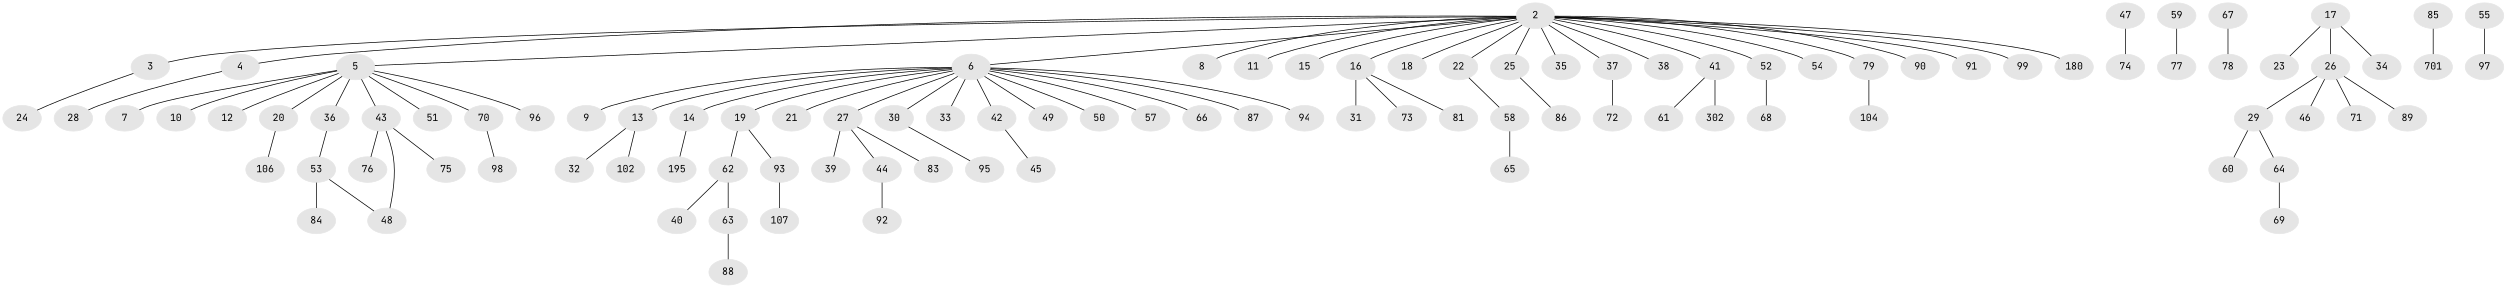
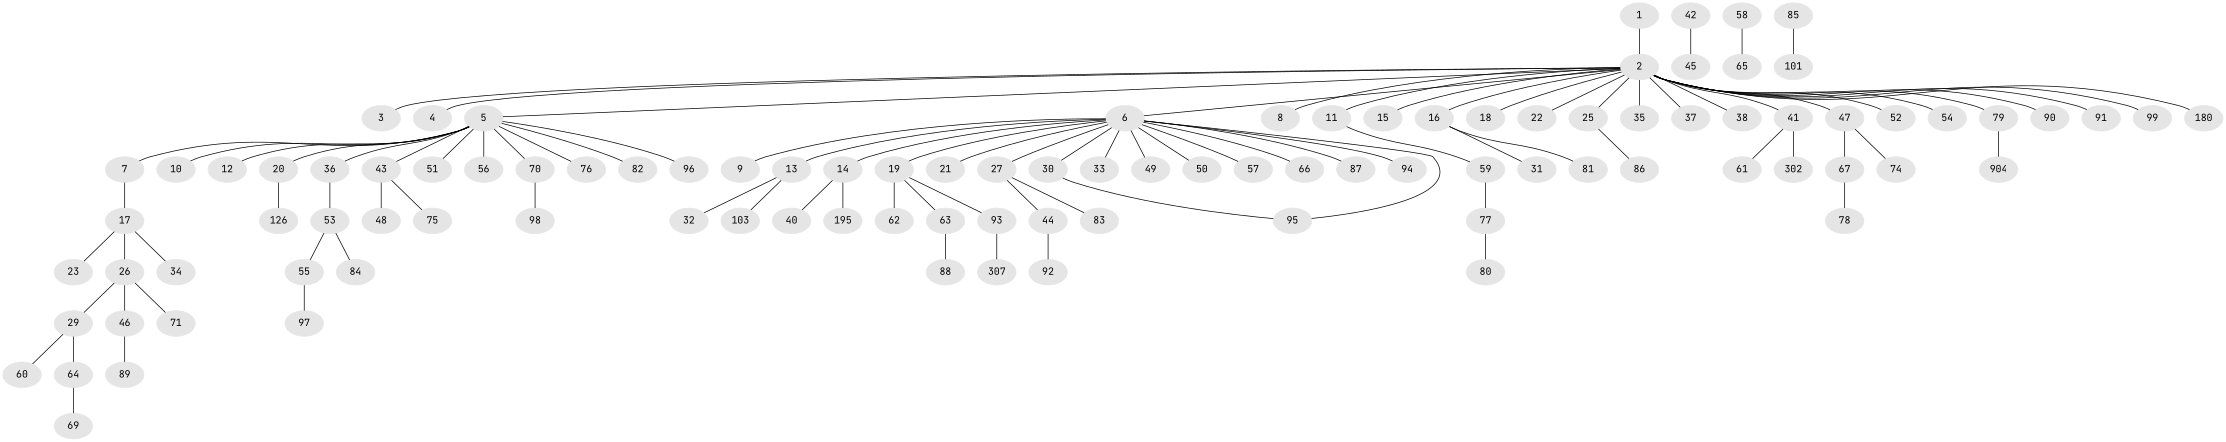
none -> (1639, 16)
(2433, 67) -> (1793, 67)
(984, 93) -> (1368, 146)
(1484, 93) -> none
none -> (1742, 93)
(2369, 93) -> (125, 349)
(22, 118) -> none
(73, 118) -> none
(1407, 118) -> none
(1612, 118) -> none
(1766, 118) -> none
(1869, 118) -> (1999, 170)
(374, 144) -> (535, 144)
none -> (1845, 144)
none -> (1408, 145)
(265, 170) -> (279, 221)
none -> (484, 170)
(626, 170) -> (740, 221)
none -> (638, 170)
(831, 170) -> none
none -> (125, 195)
(352, 195) -> (317, 247)
(703, 195) -> (817, 195)
(728, 195) -> (920, 195)
(779, 221) -> (997, 272)
none -> (1486, 272)
